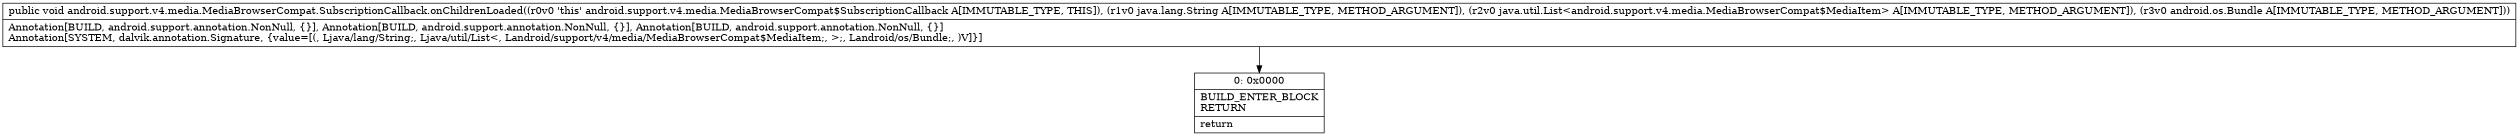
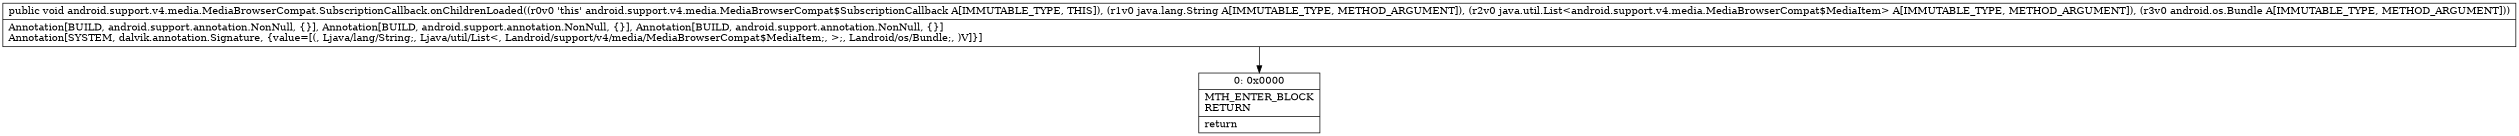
(1259, 97) -> (1259, 97)
